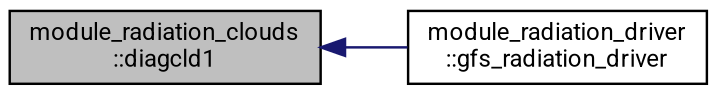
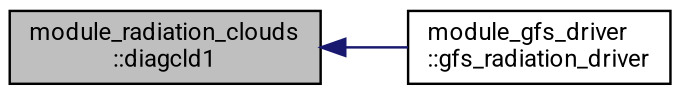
(557, 47) -> (539, 47)
